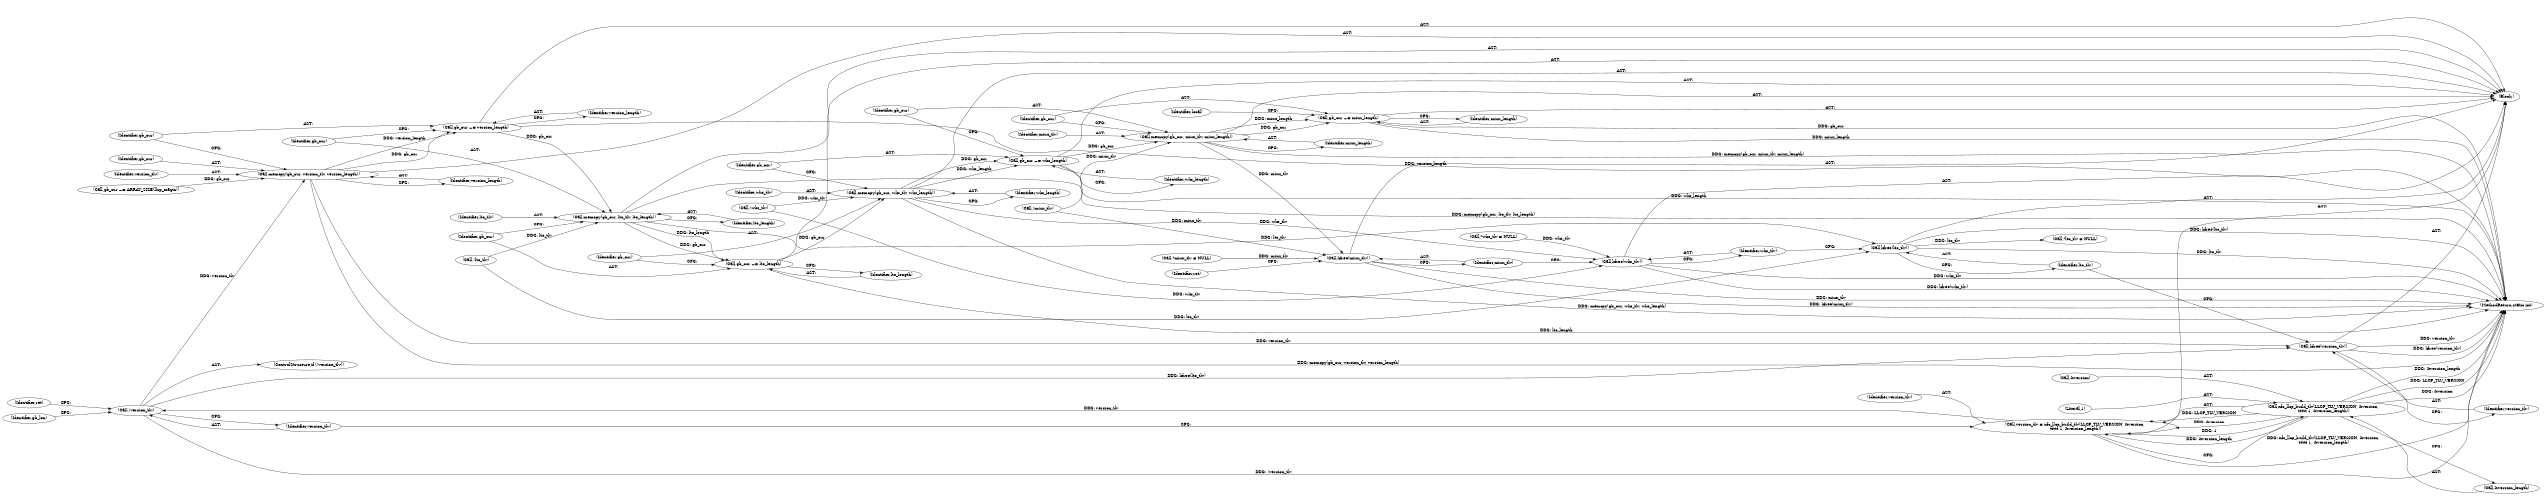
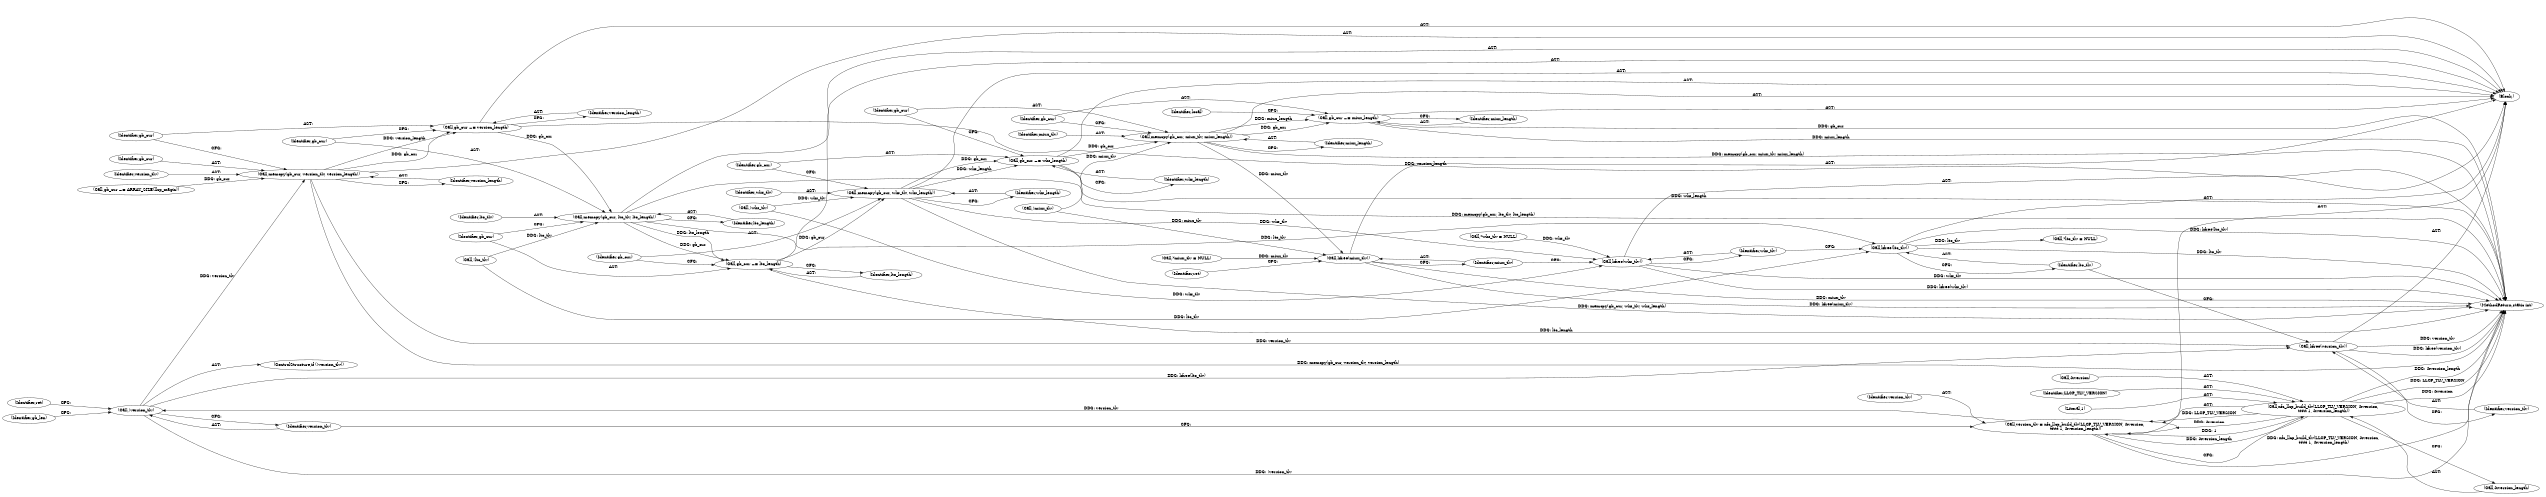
none -> (2075, 393)
